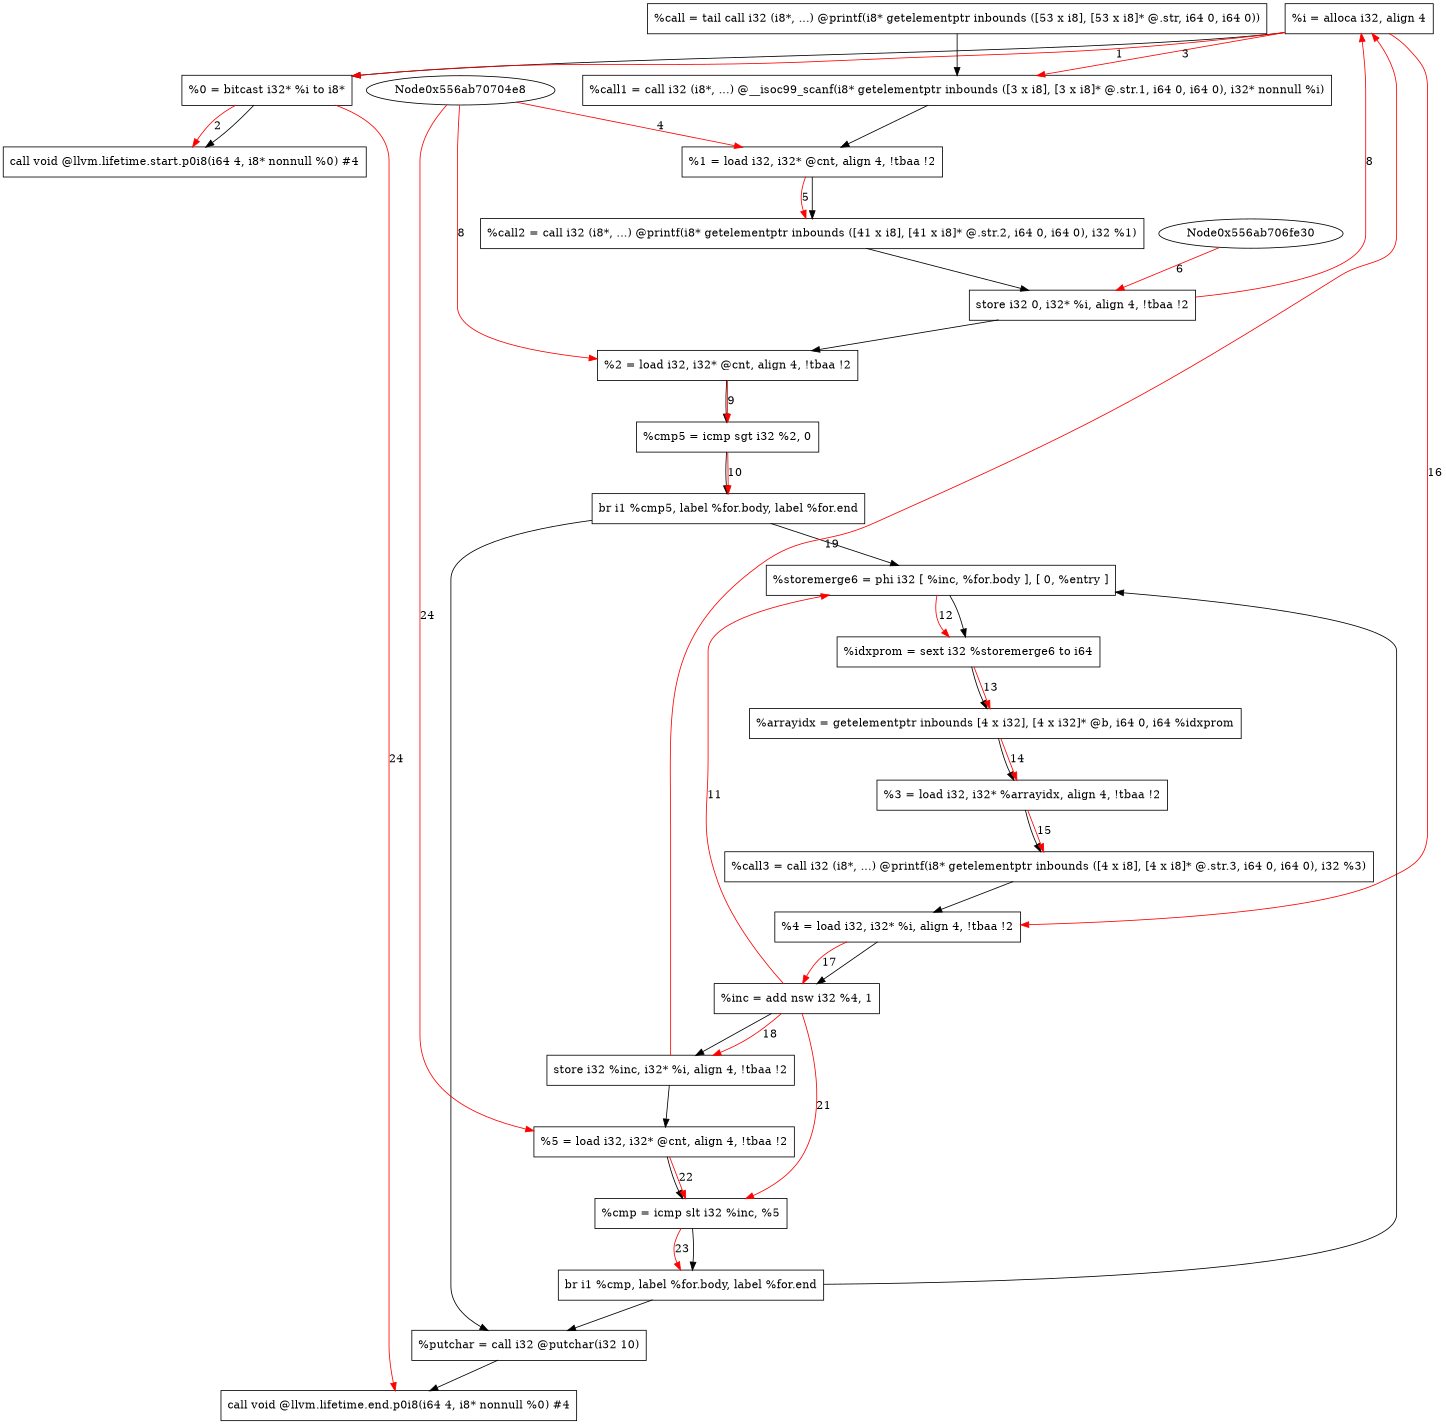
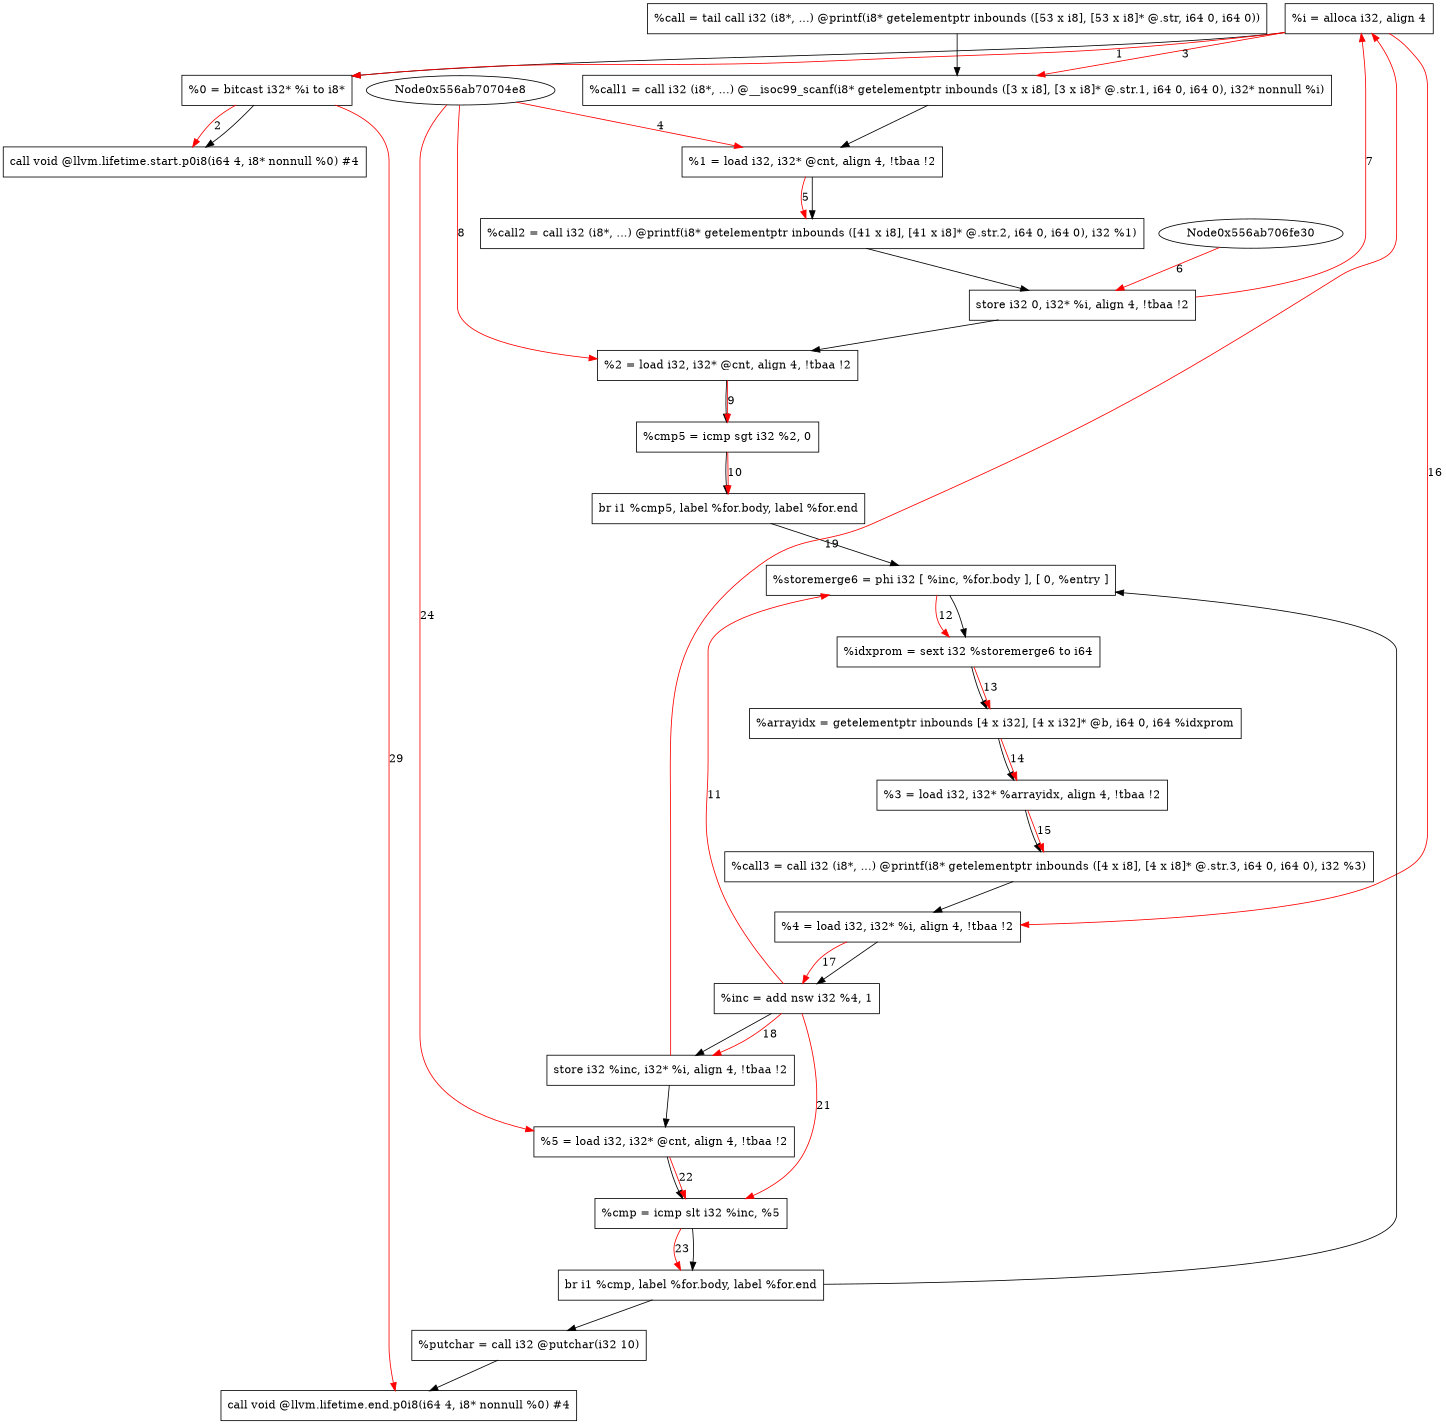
(1370, 162) -> (1370, 162)
(397, 759) -> (397, 759)
(451, 879) -> none
